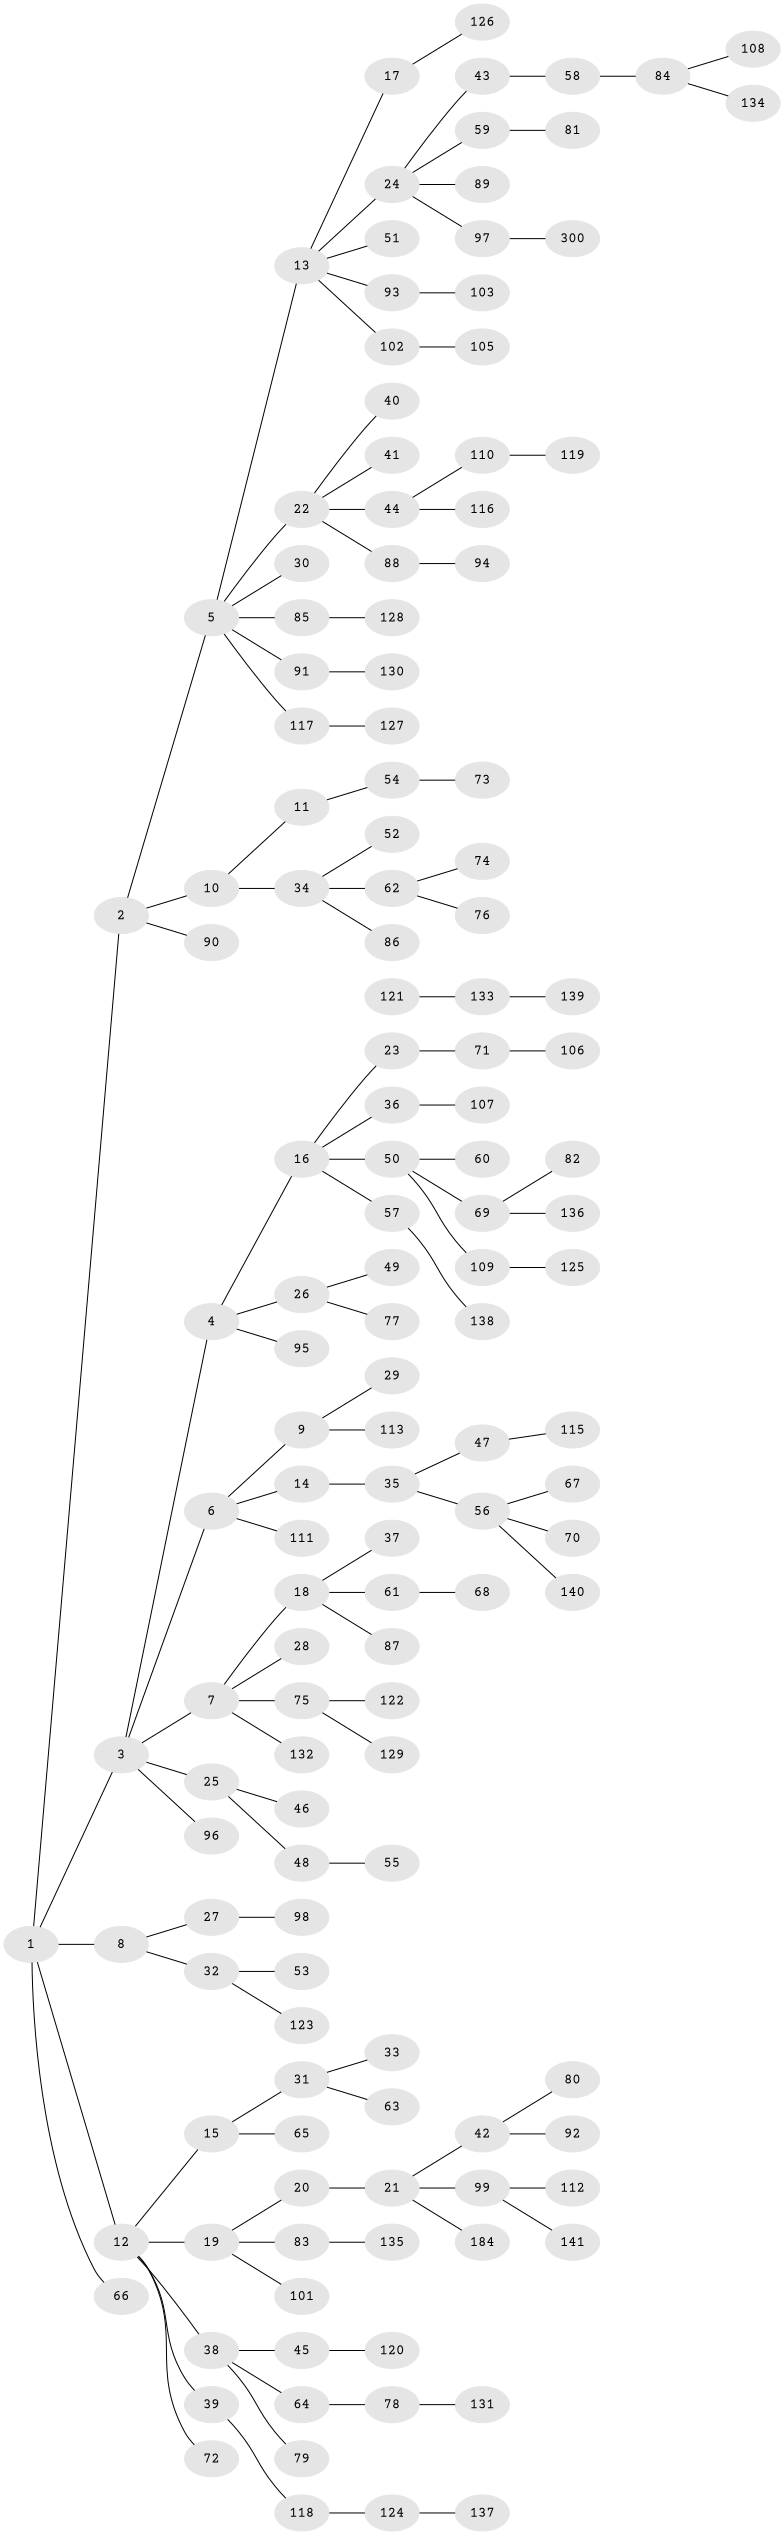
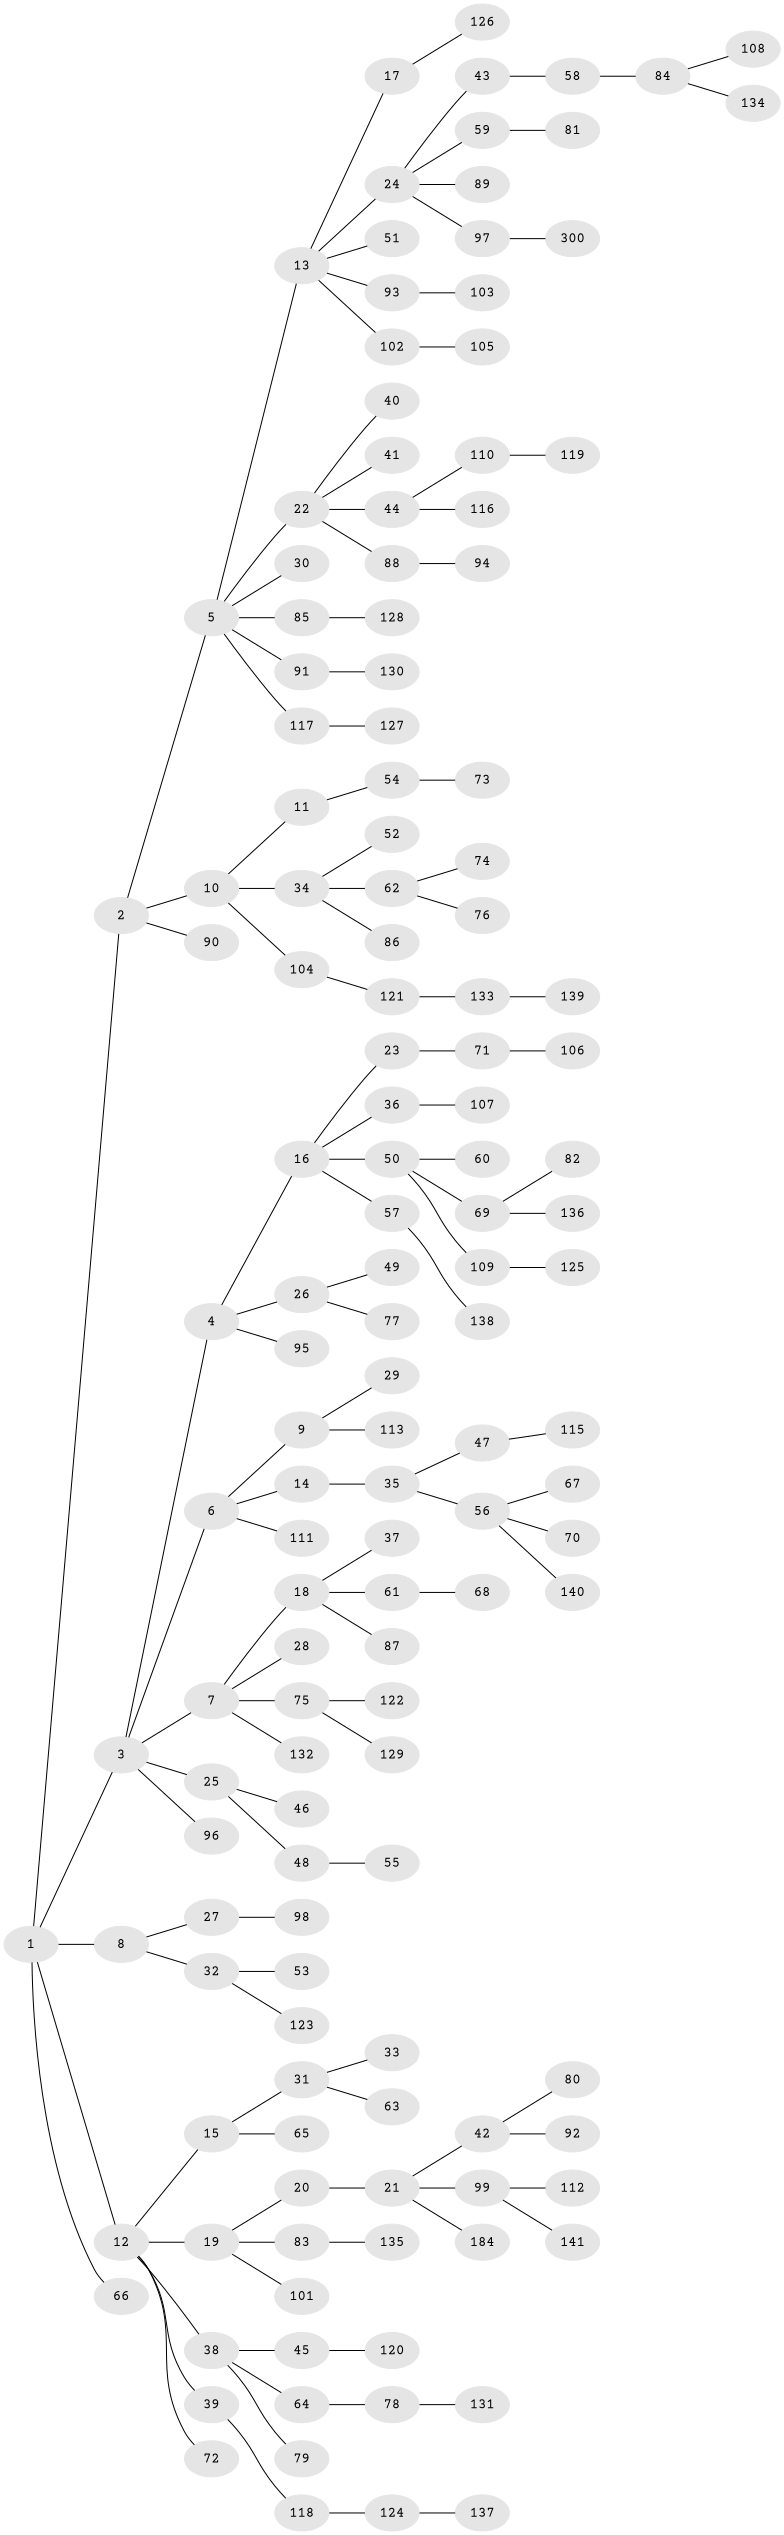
none -> (302, 970)
